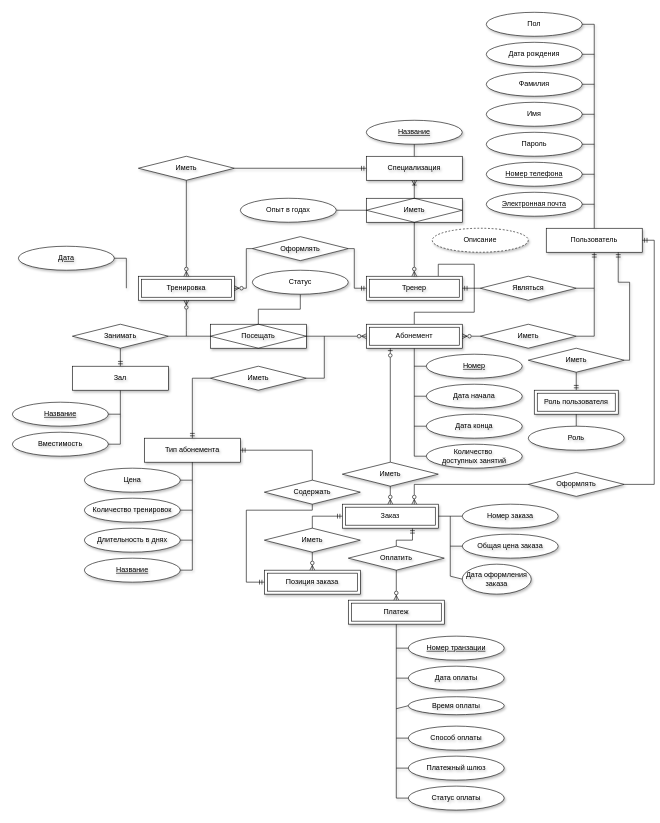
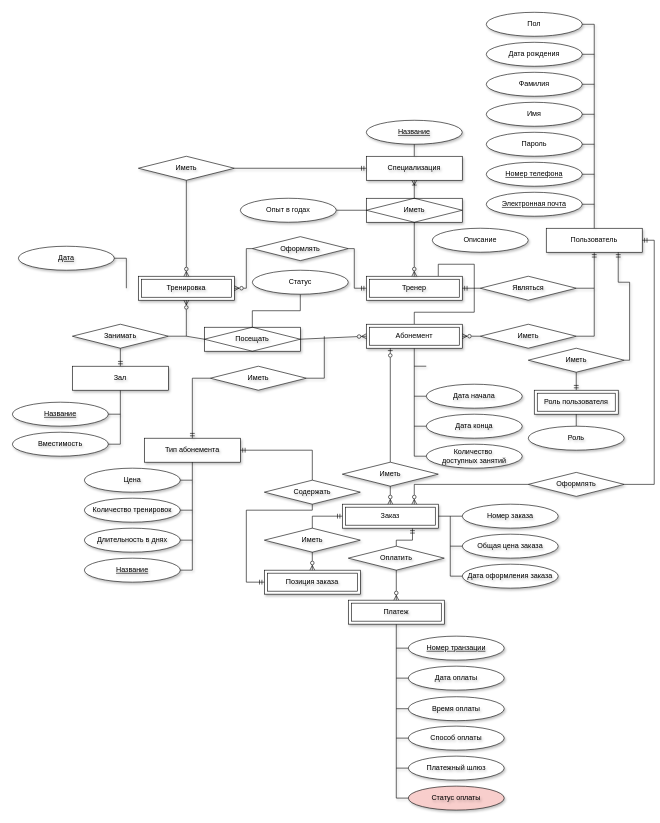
(480, 240) -> (480, 240)
(258, 336) -> (252, 339)
(474, 366) -> none
(497, 579) -> (510, 576)
(456, 706) -> (456, 709)
(456, 798) -> (456, 798)
